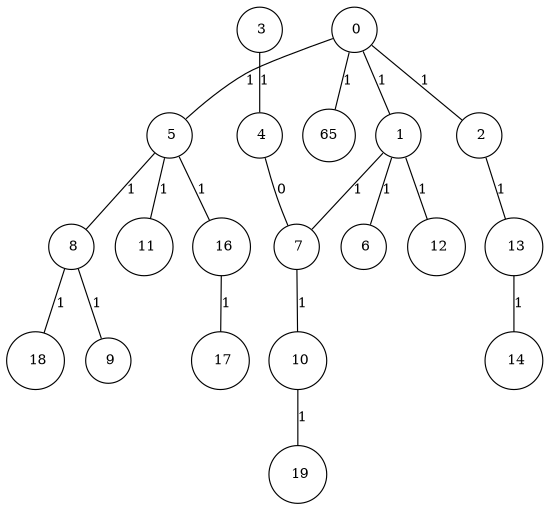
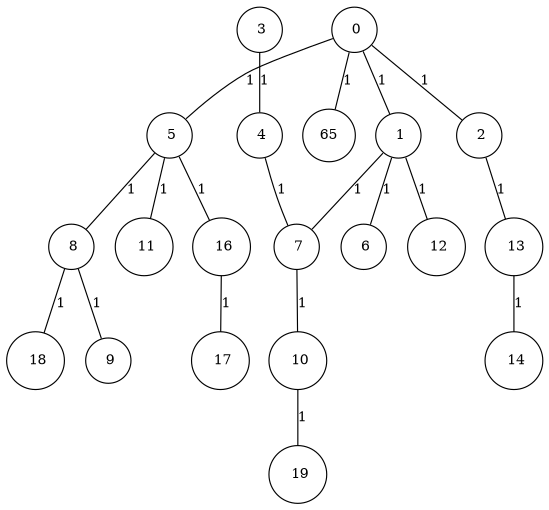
(282, 190) -> (282, 190)
